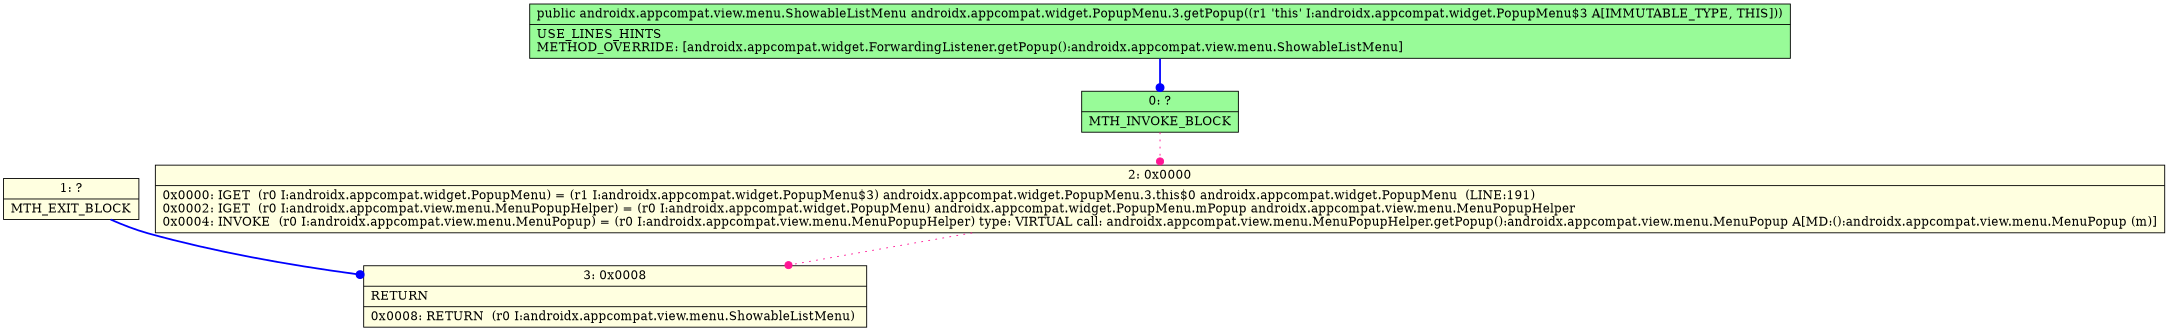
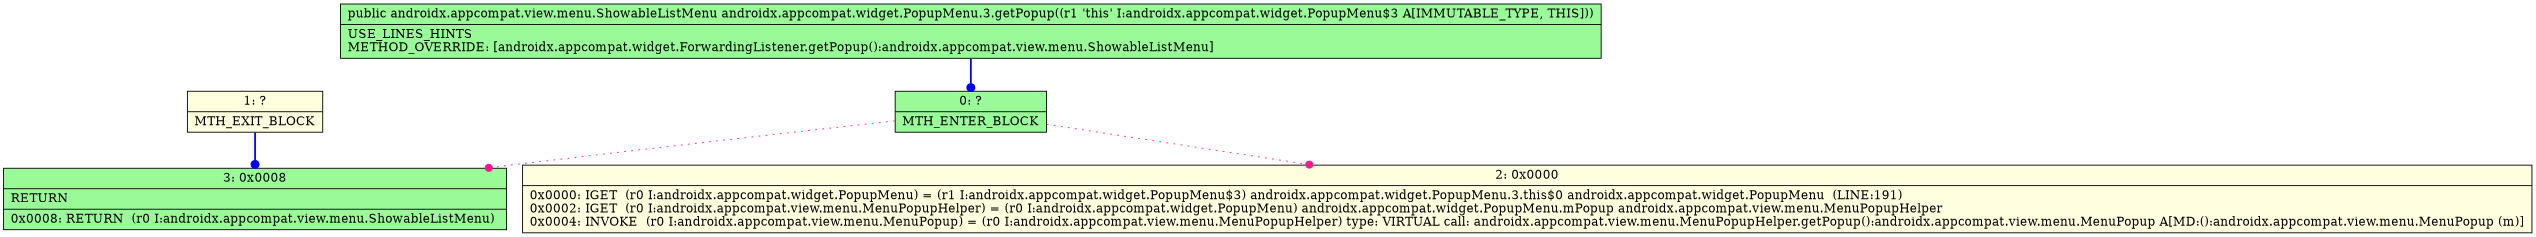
(1160, 122) -> (971, 122)
(882, 249) -> (694, 144)
(615, 296) -> (255, 199)
